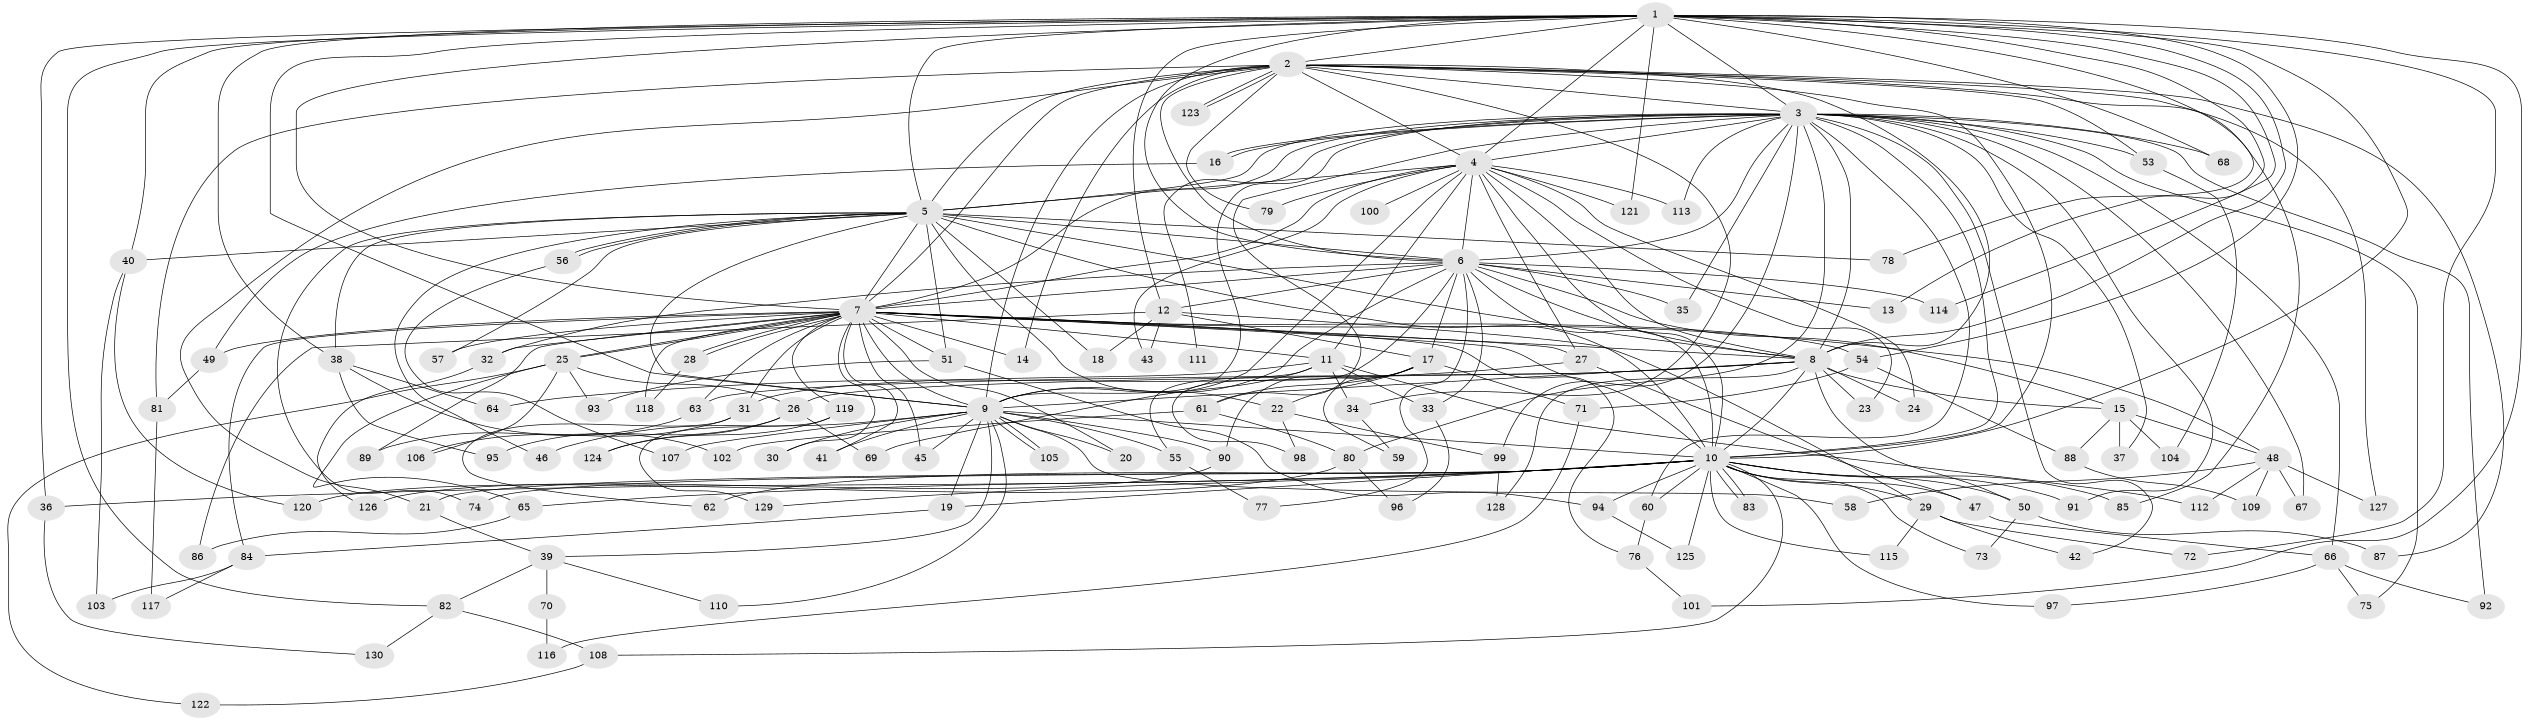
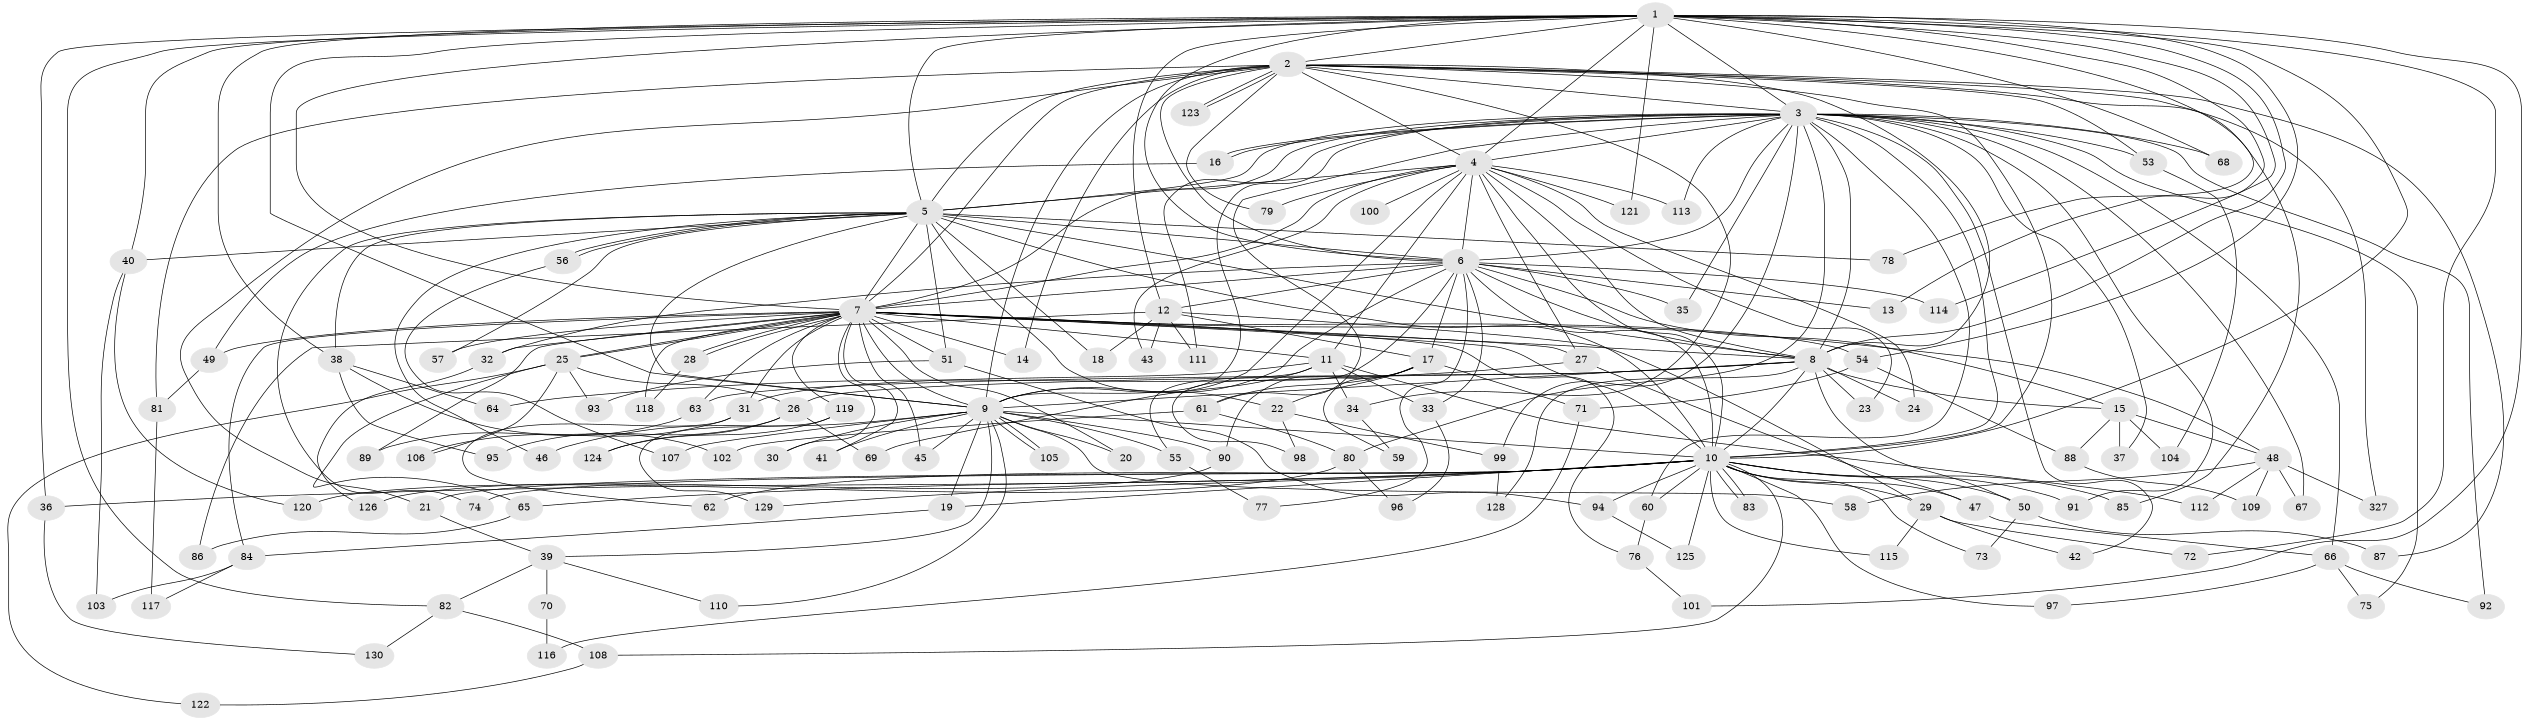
none -> (1181, 335)
(2379, 508) -> (2379, 508)
